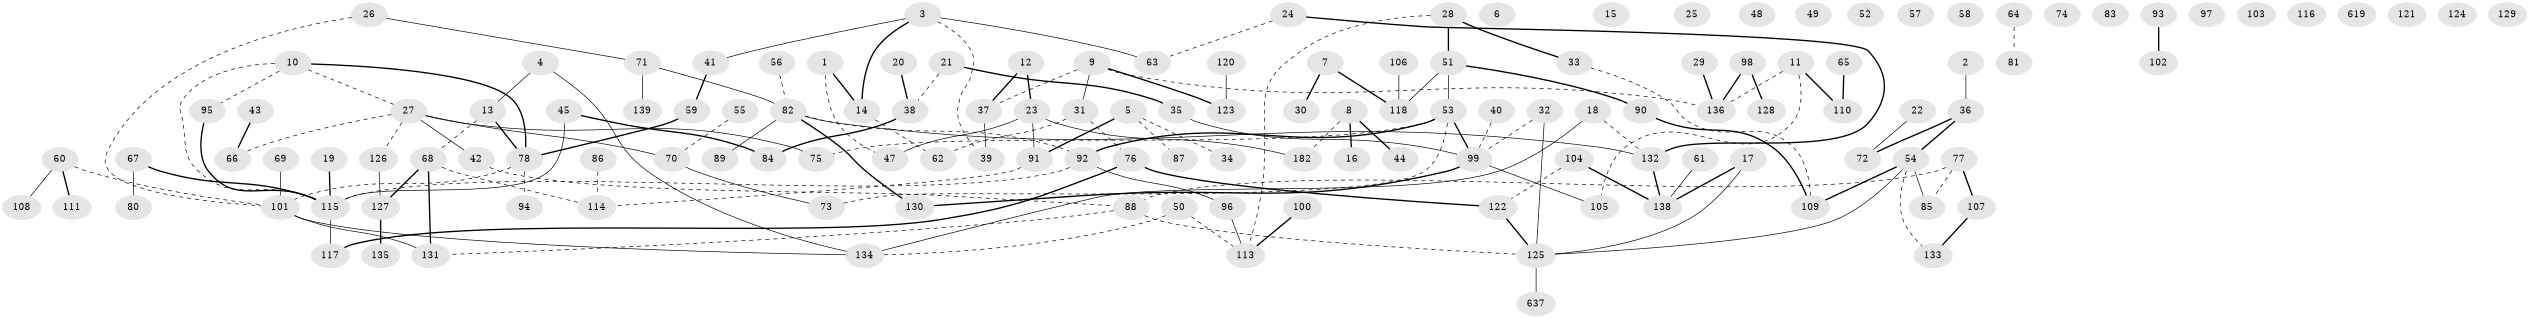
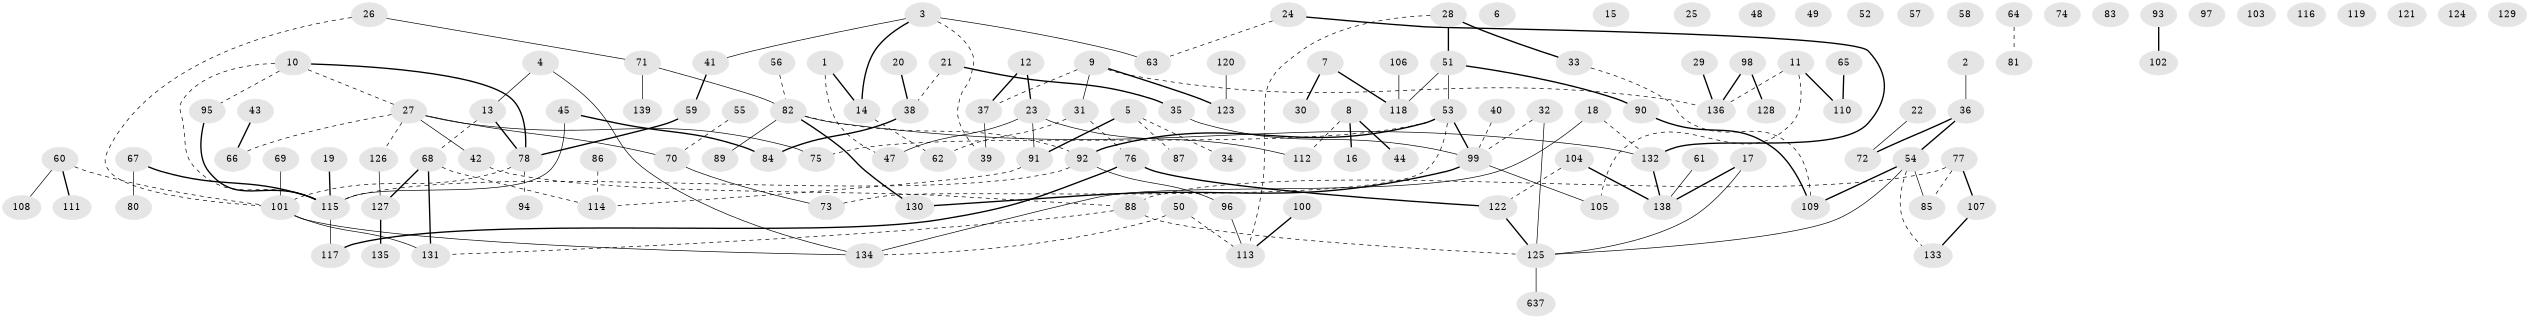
(2357, 15) -> (2357, 15)
(1302, 159) -> (1302, 159)
